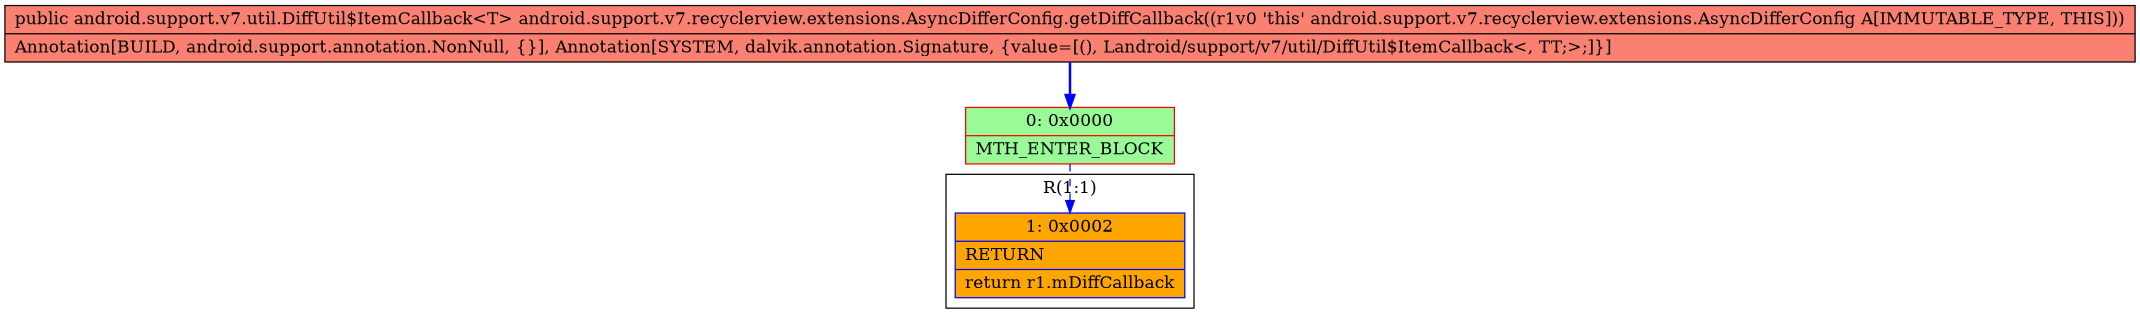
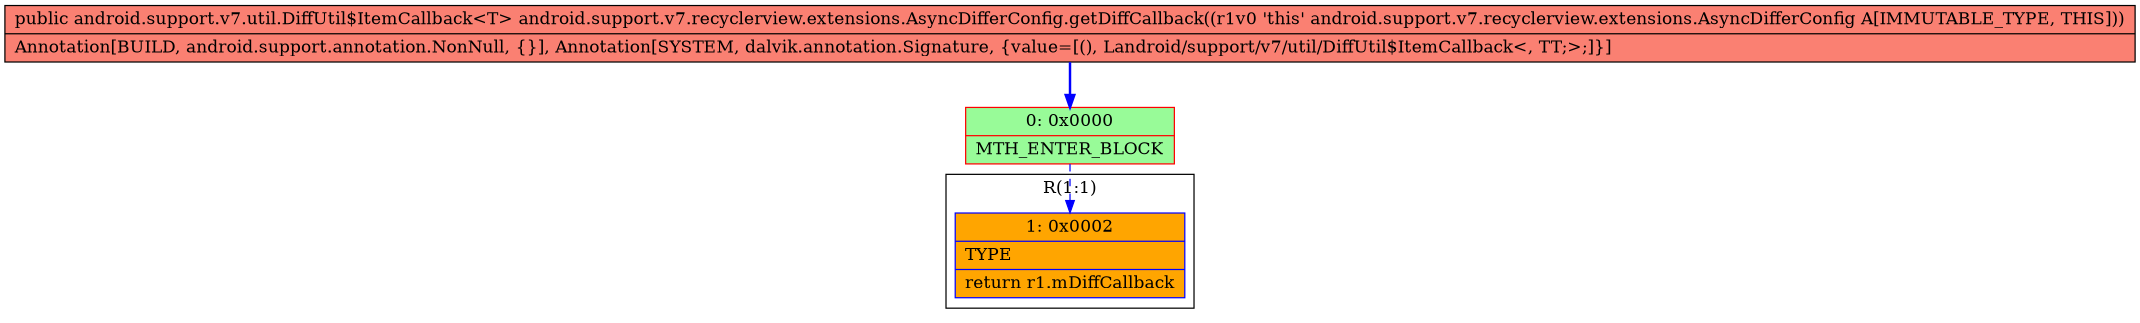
(1005, 255) -> (989, 255)
